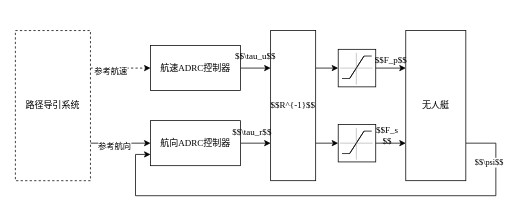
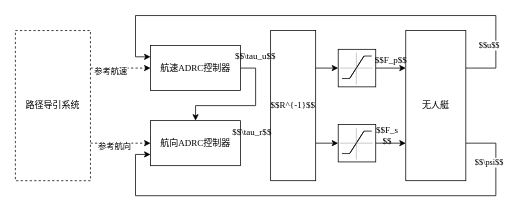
none -> (291, 15)
(262, 68) -> (240, 105)
(138, 143) -> (138, 143)
(264, 143) -> none
